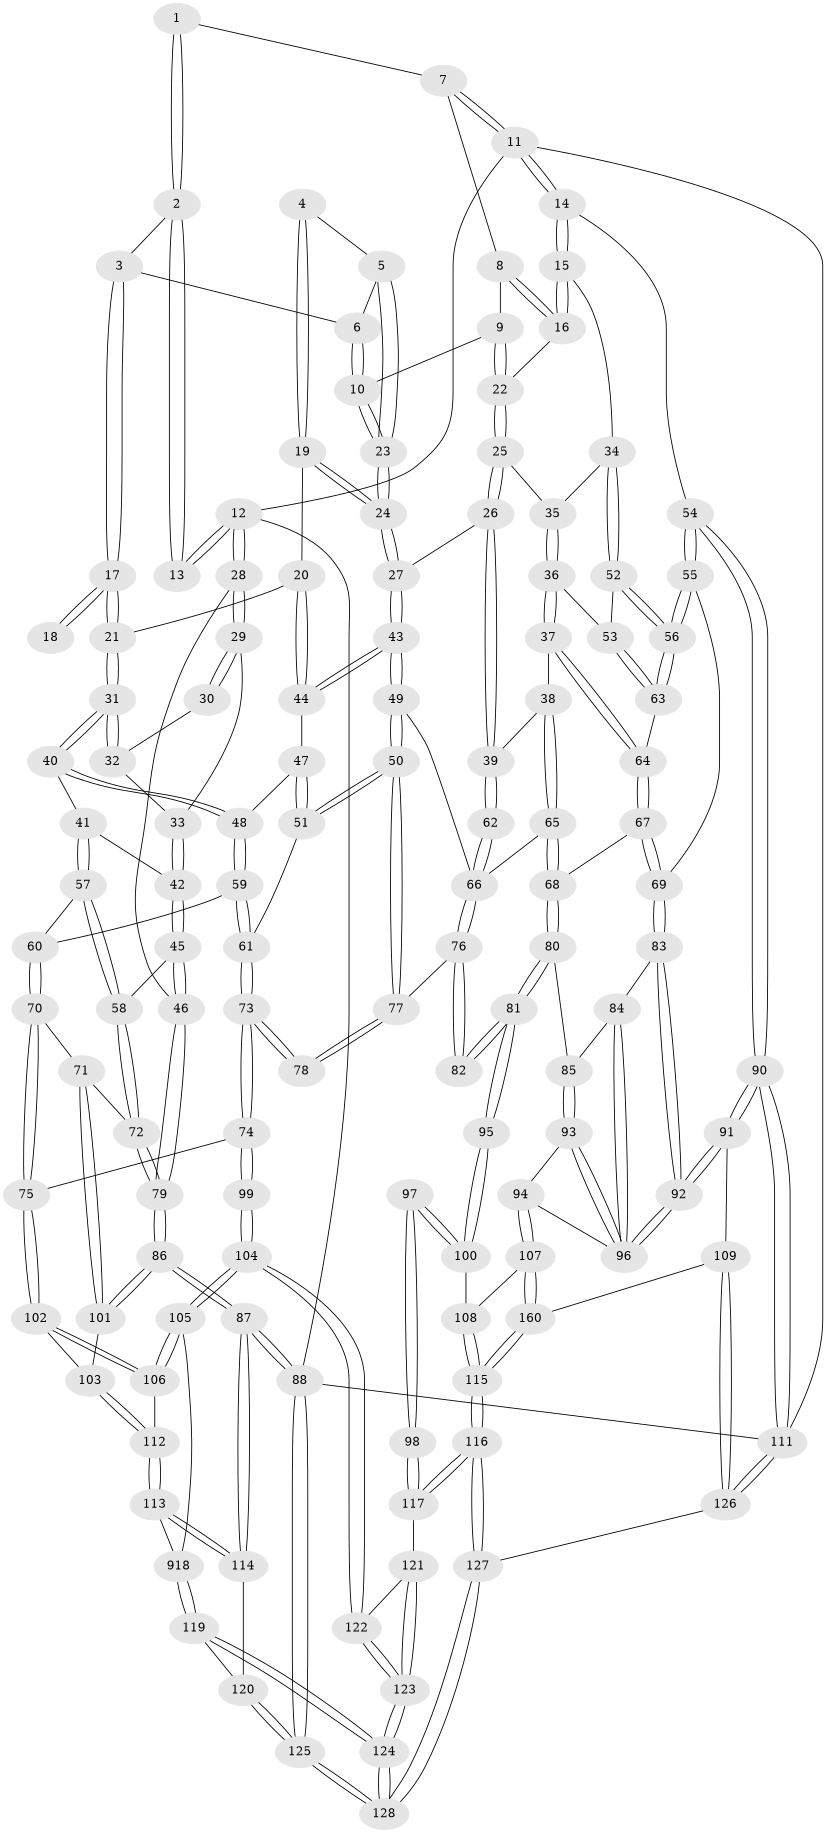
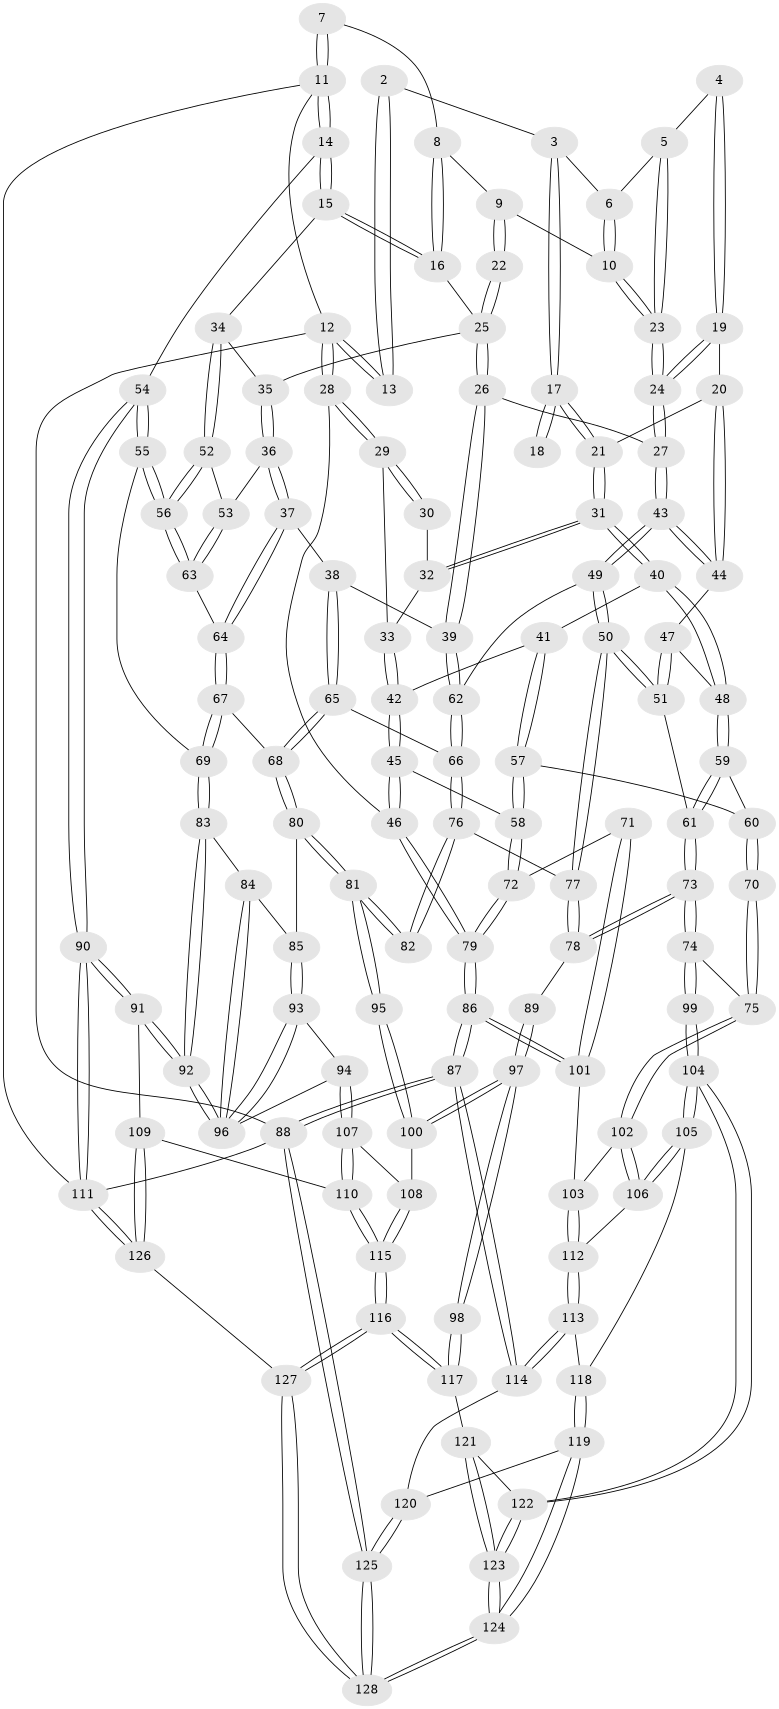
(177, 19) -> none
(531, 359) -> (460, 297)
(443, 790) -> (511, 625)
none -> (532, 1009)
(58, 1040) -> none
(530, 1319) -> (347, 1195)
(179, 1566) -> (581, 1381)
